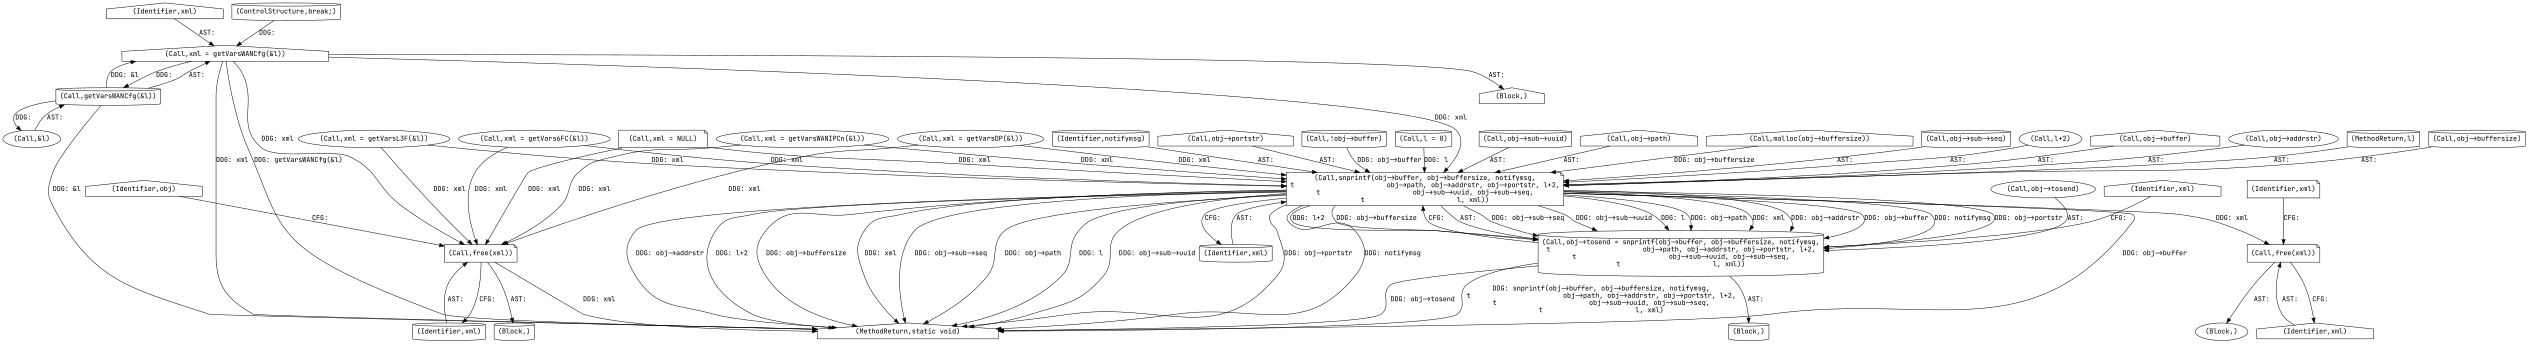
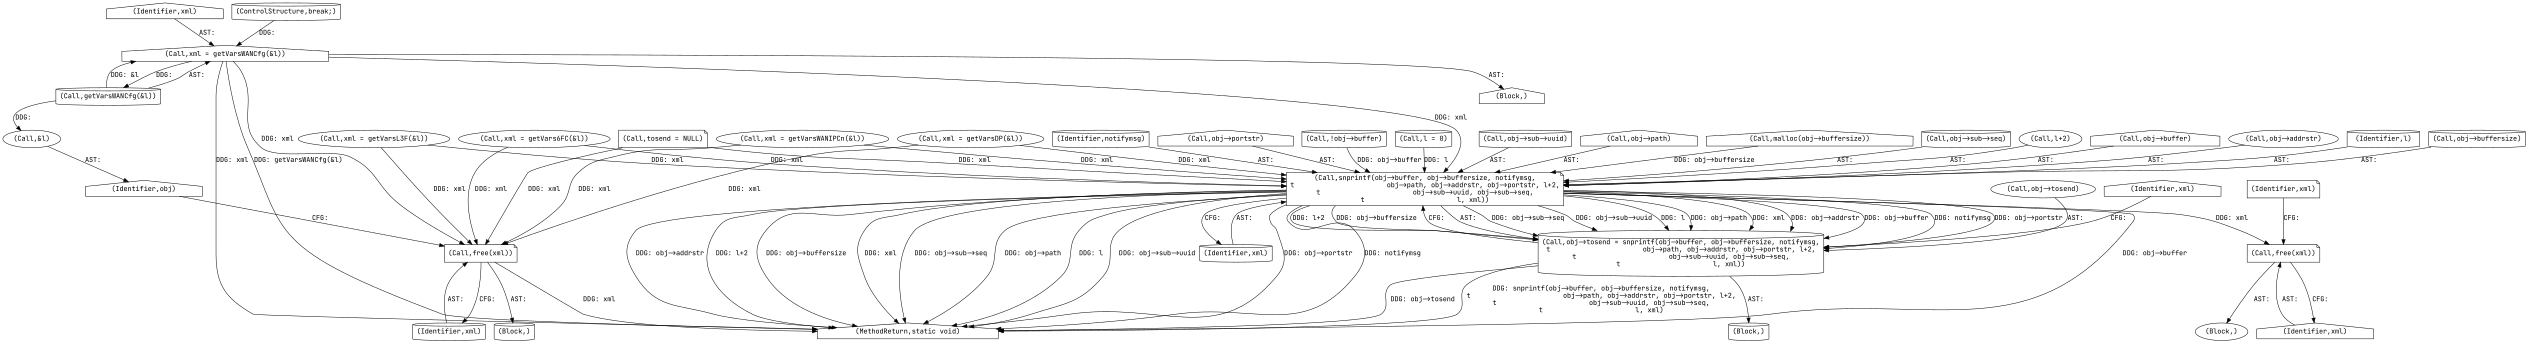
(45, 116) -> (86, 163)
(663, 139) -> (663, 139)
(2383, 139) -> (2383, 139)
(238, 315) -> none
